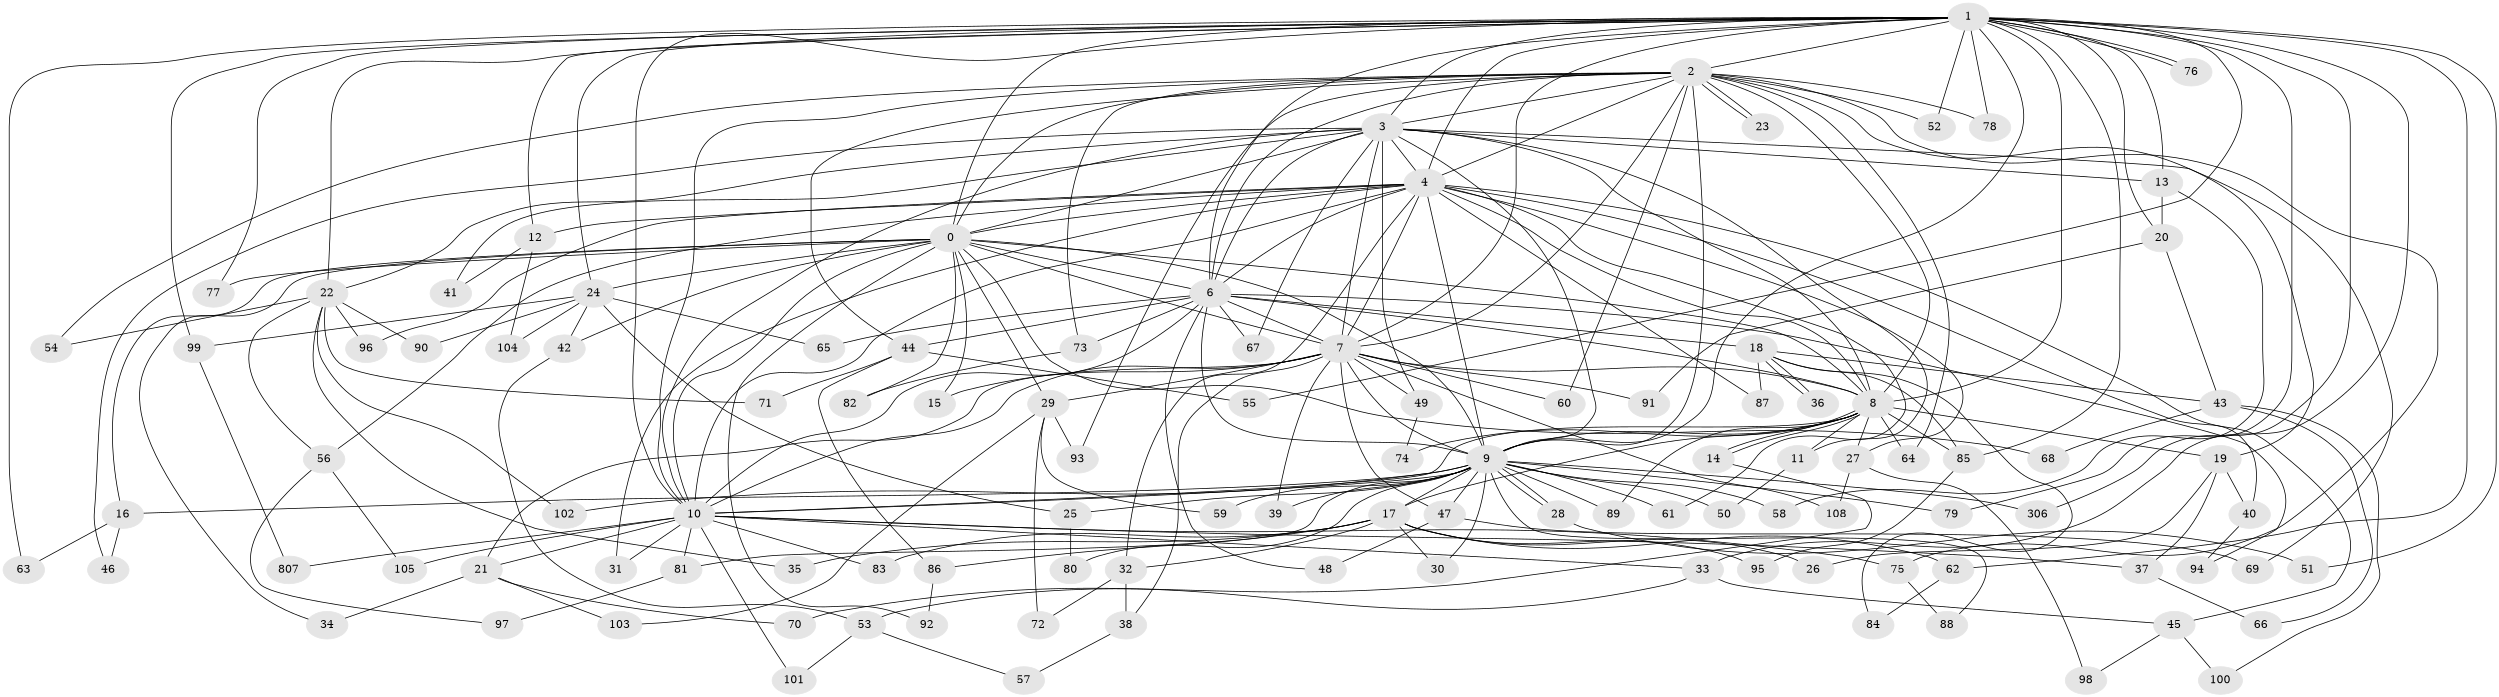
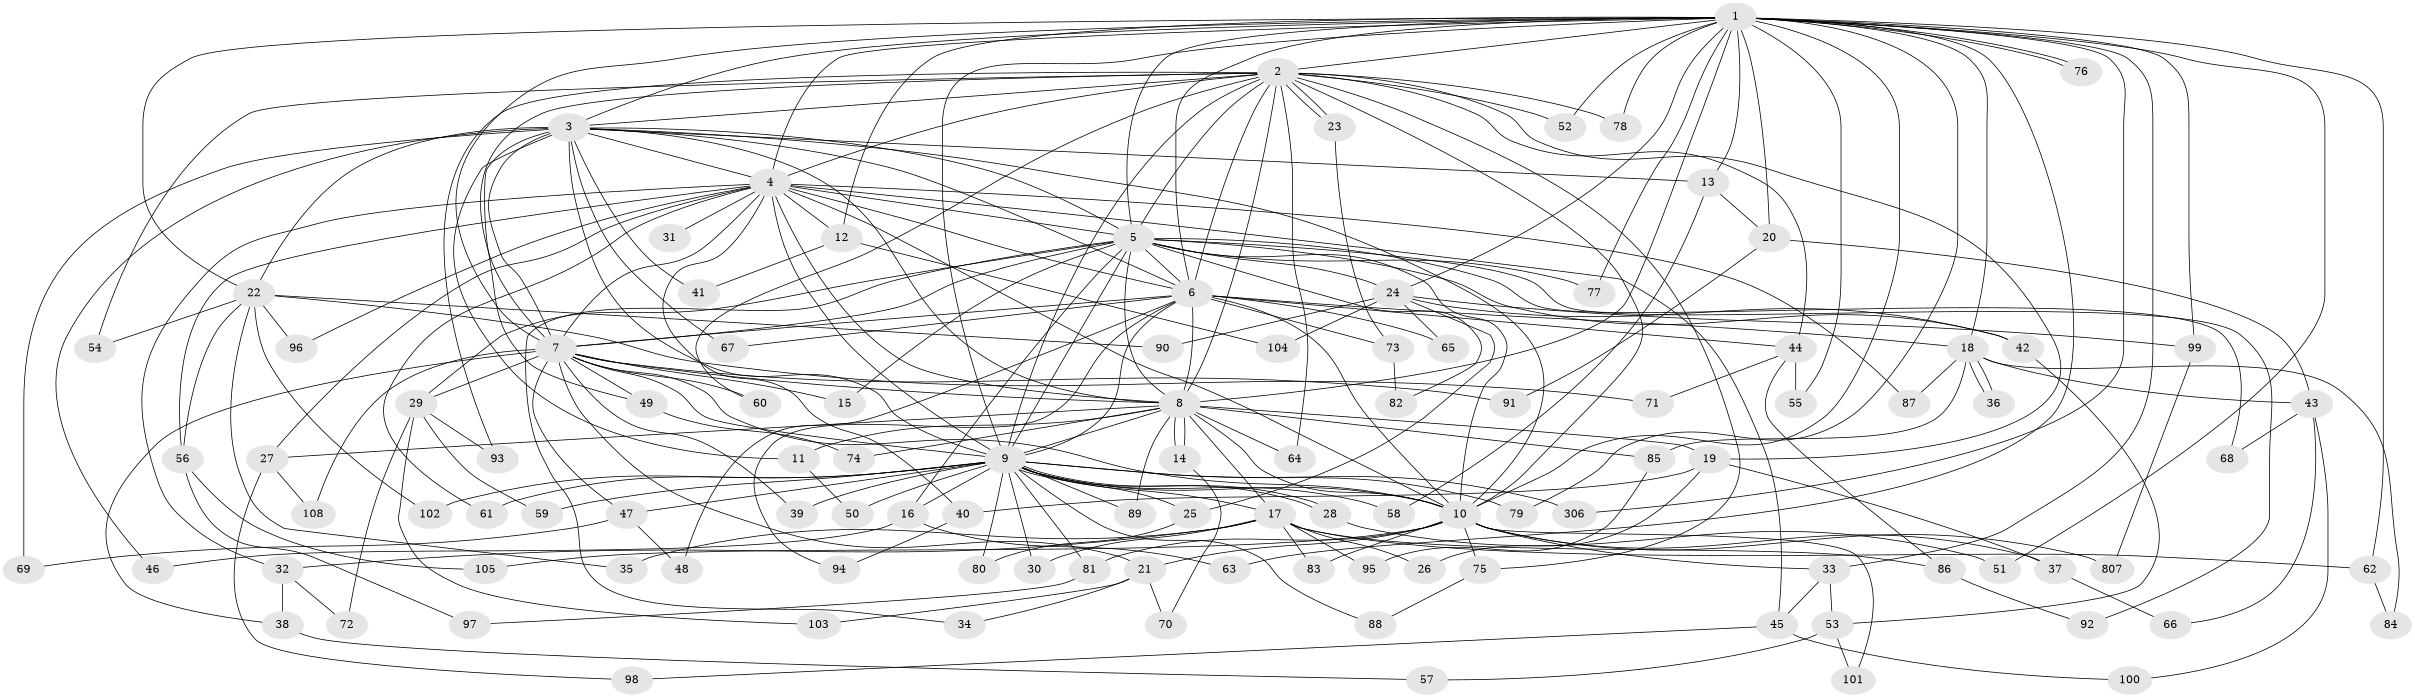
(1117, 112) -> (1344, 227)
(2120, 233) -> (1986, 86)
(951, 238) -> (1134, 238)
(655, 542) -> none
